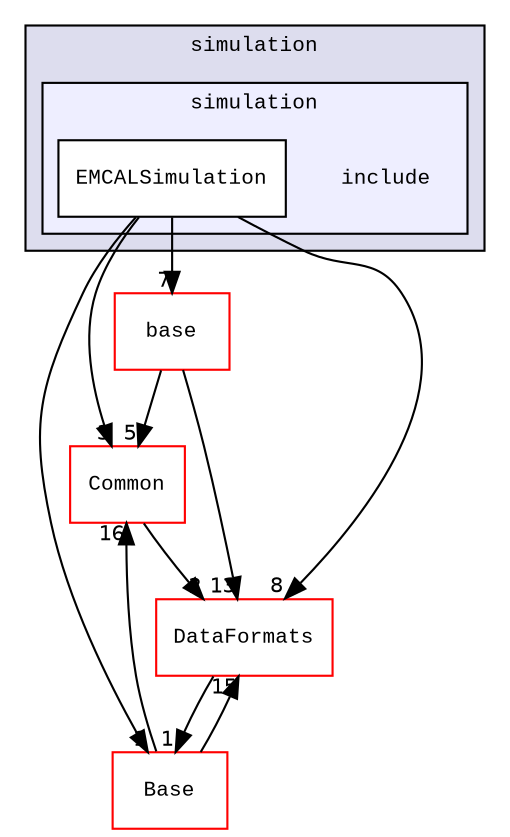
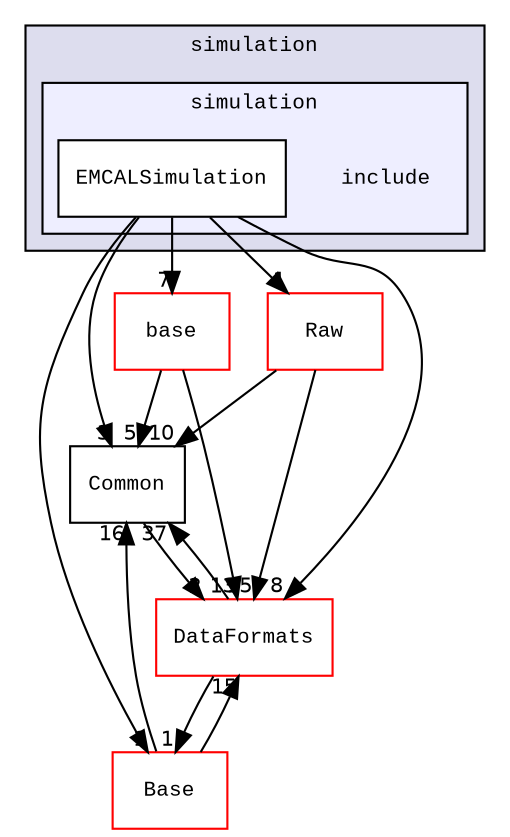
none -> (325, 332)
(128, 484) -> (128, 484)
none -> (206, 569)
